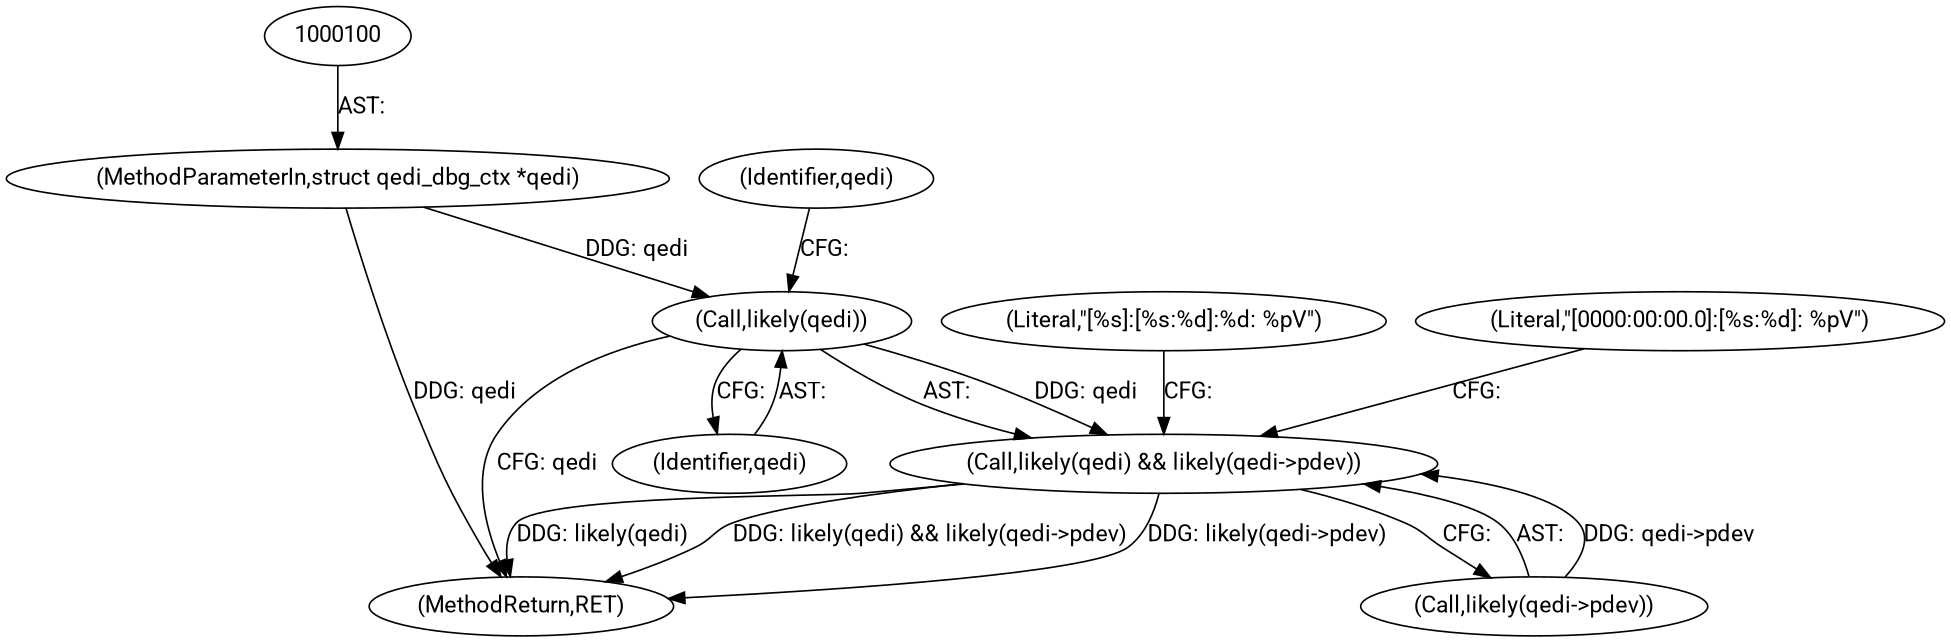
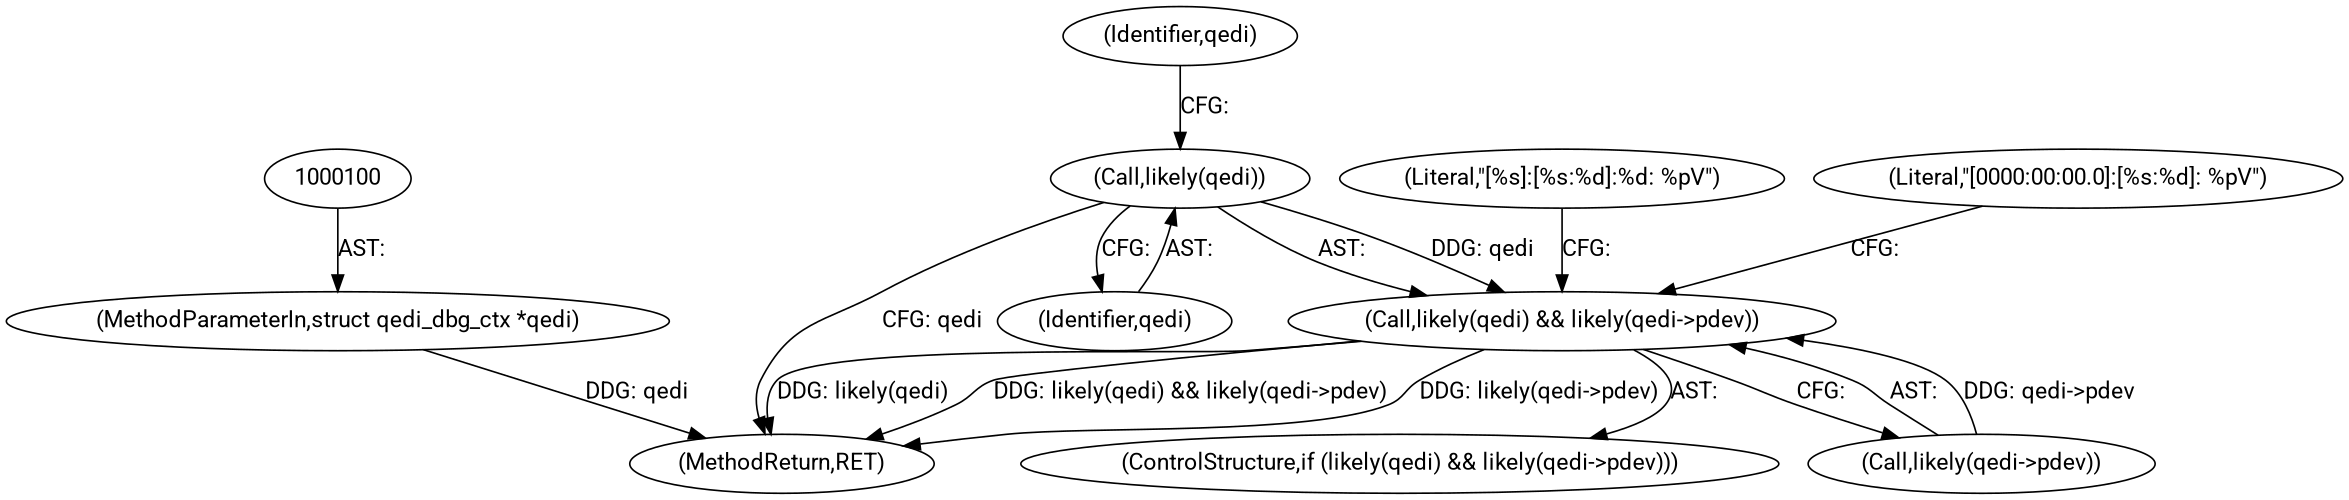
(558, 249) -> none
none -> (1400, 464)
